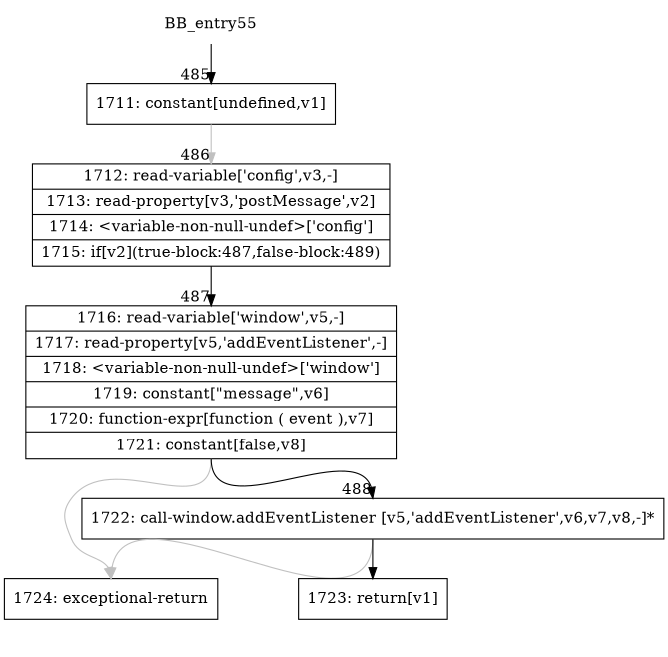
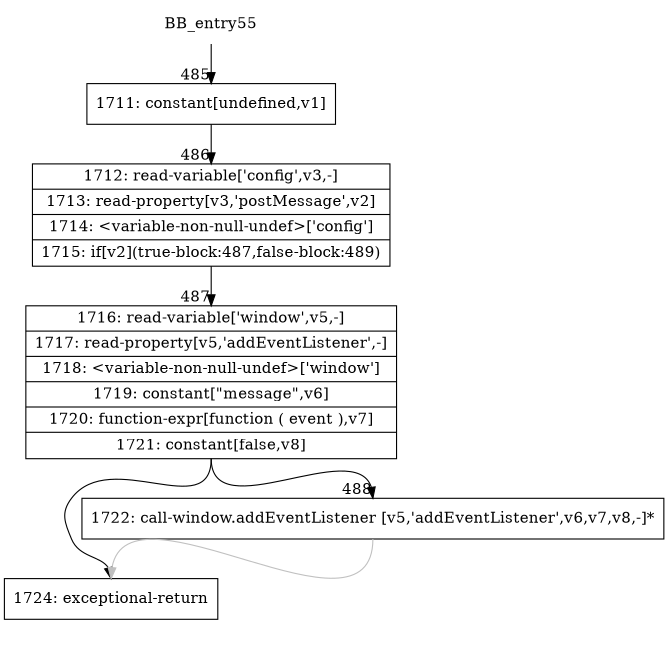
(211, 139) -> (211, 139)
(102, 481) -> (102, 481)
(373, 599) -> none
